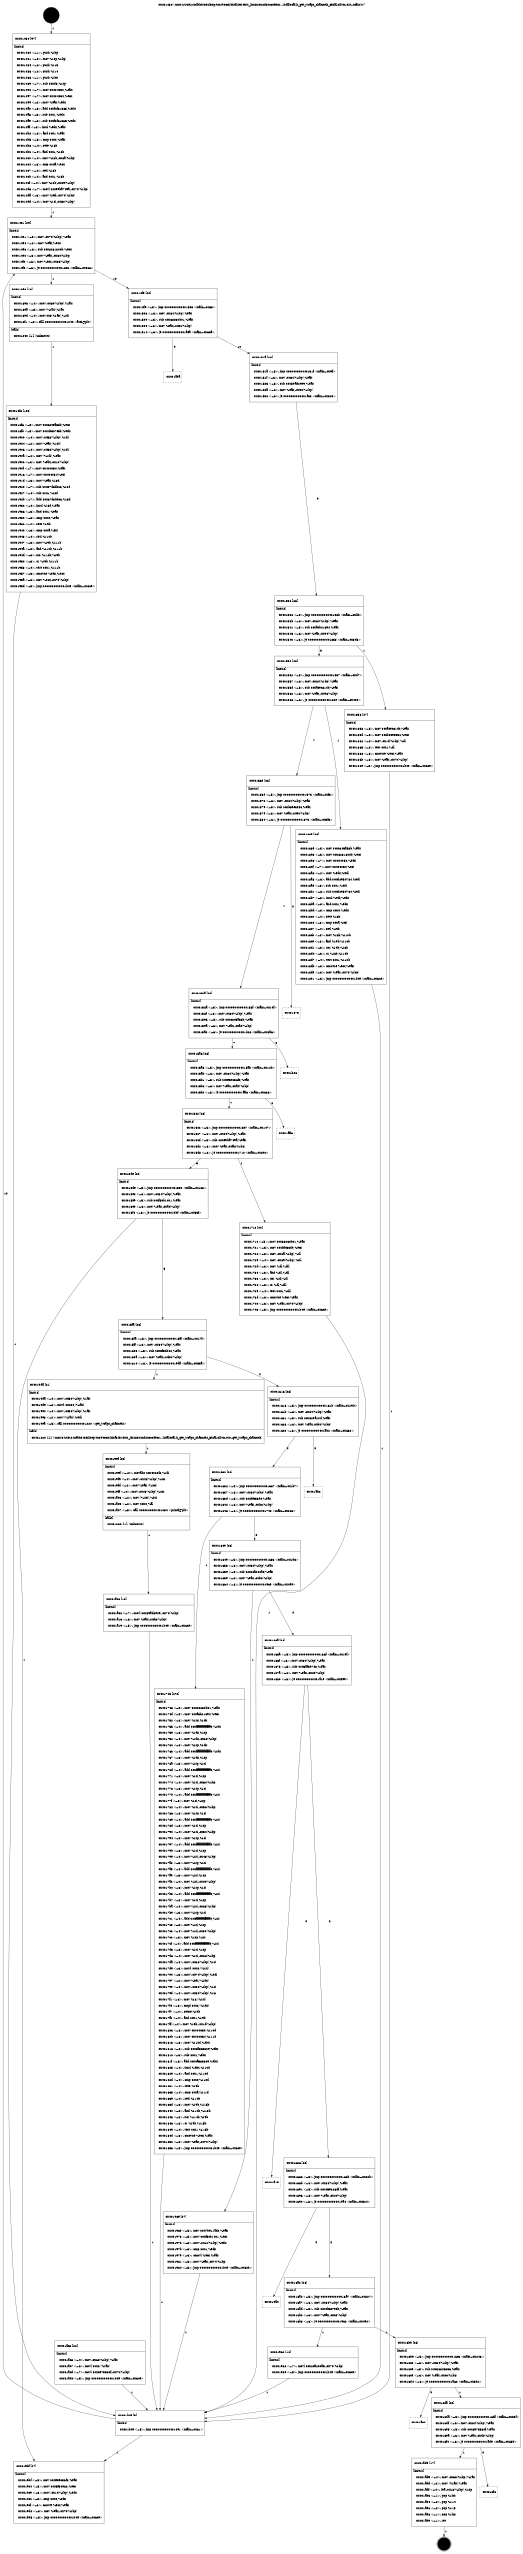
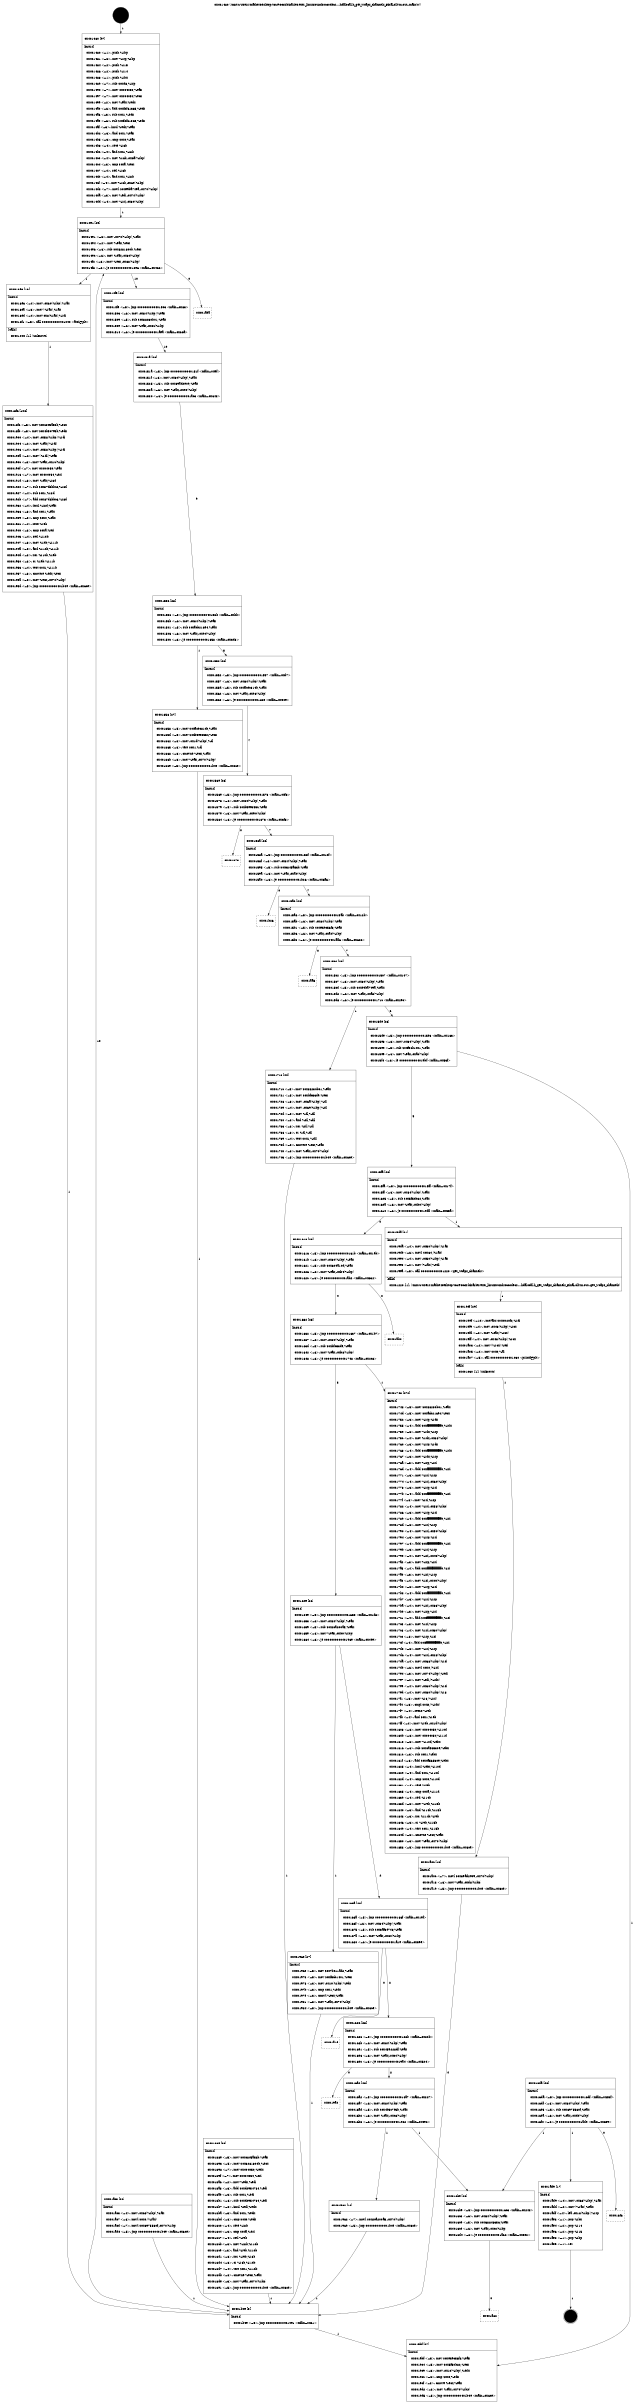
(173, 354) -> (188, 280)
(336, 766) -> none
(152, 2243) -> (448, 2073)
(160, 2281) -> none
(458, 2392) -> (523, 2157)
